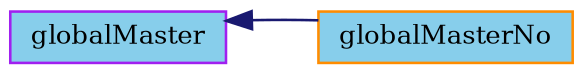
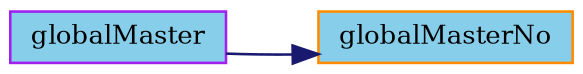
(285, 20) -> (259, 54)
